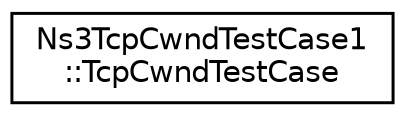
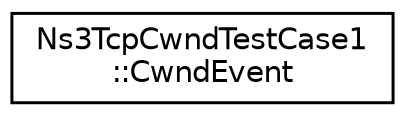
(202, 58) -> (202, 58)
